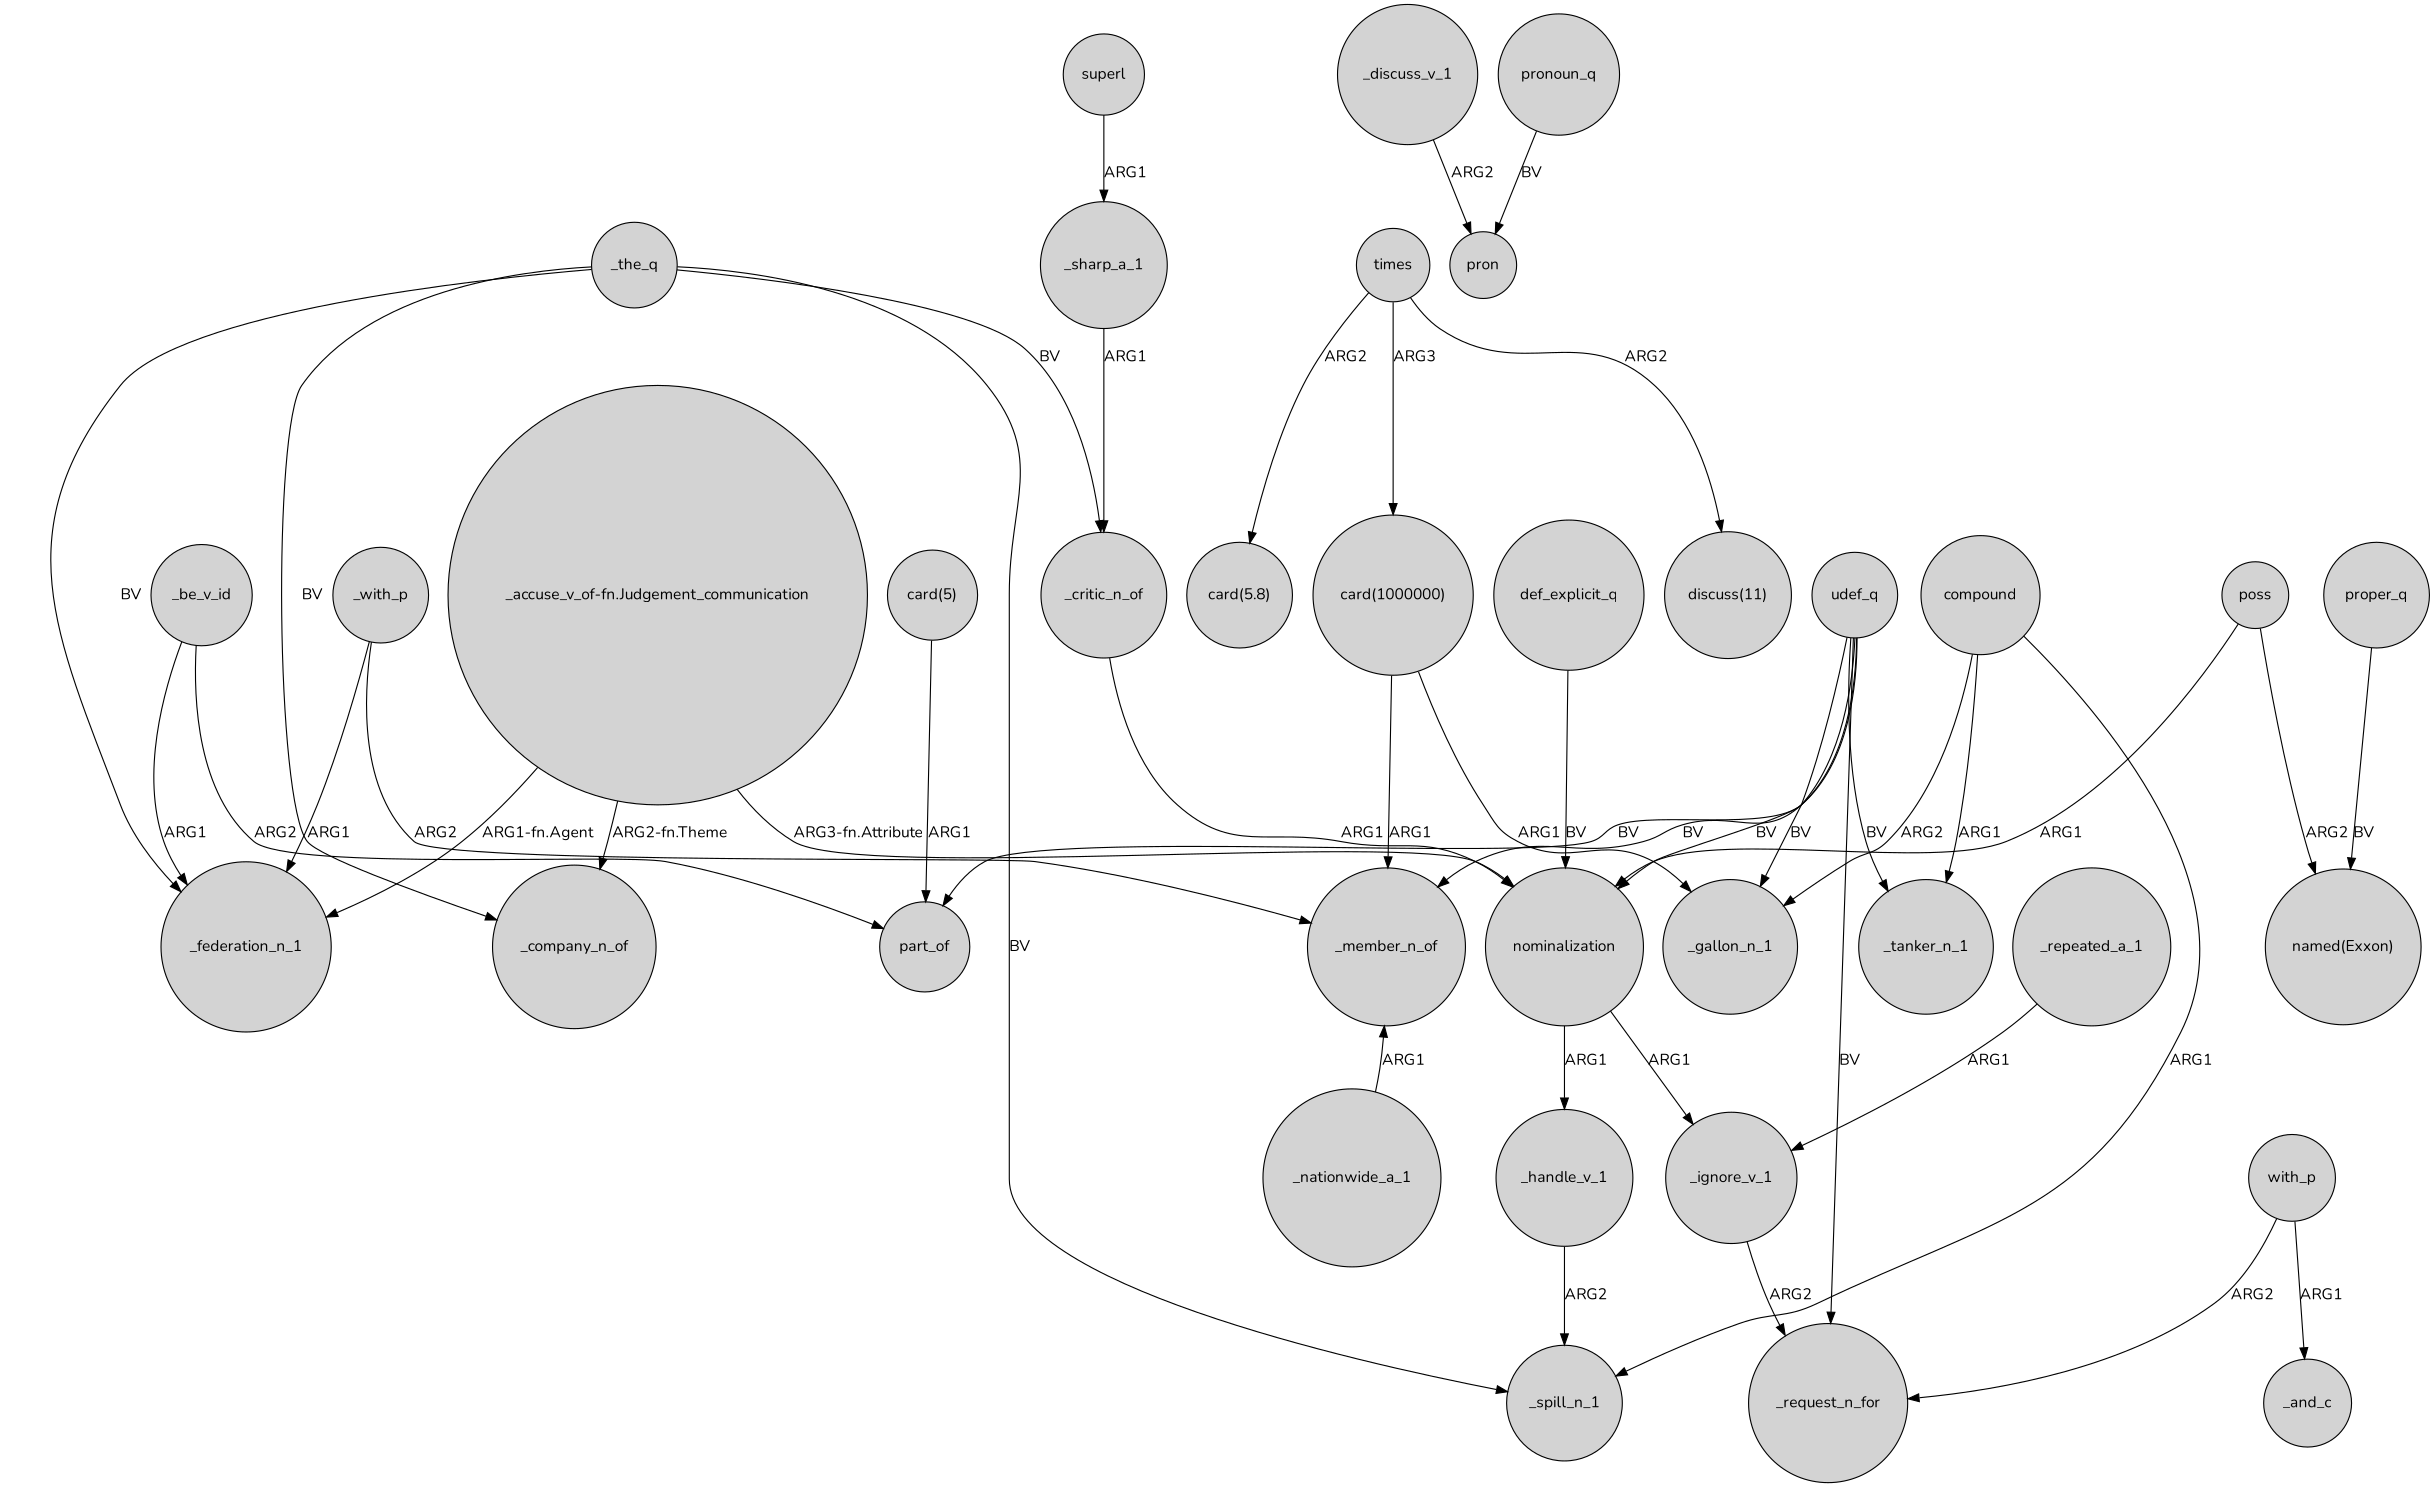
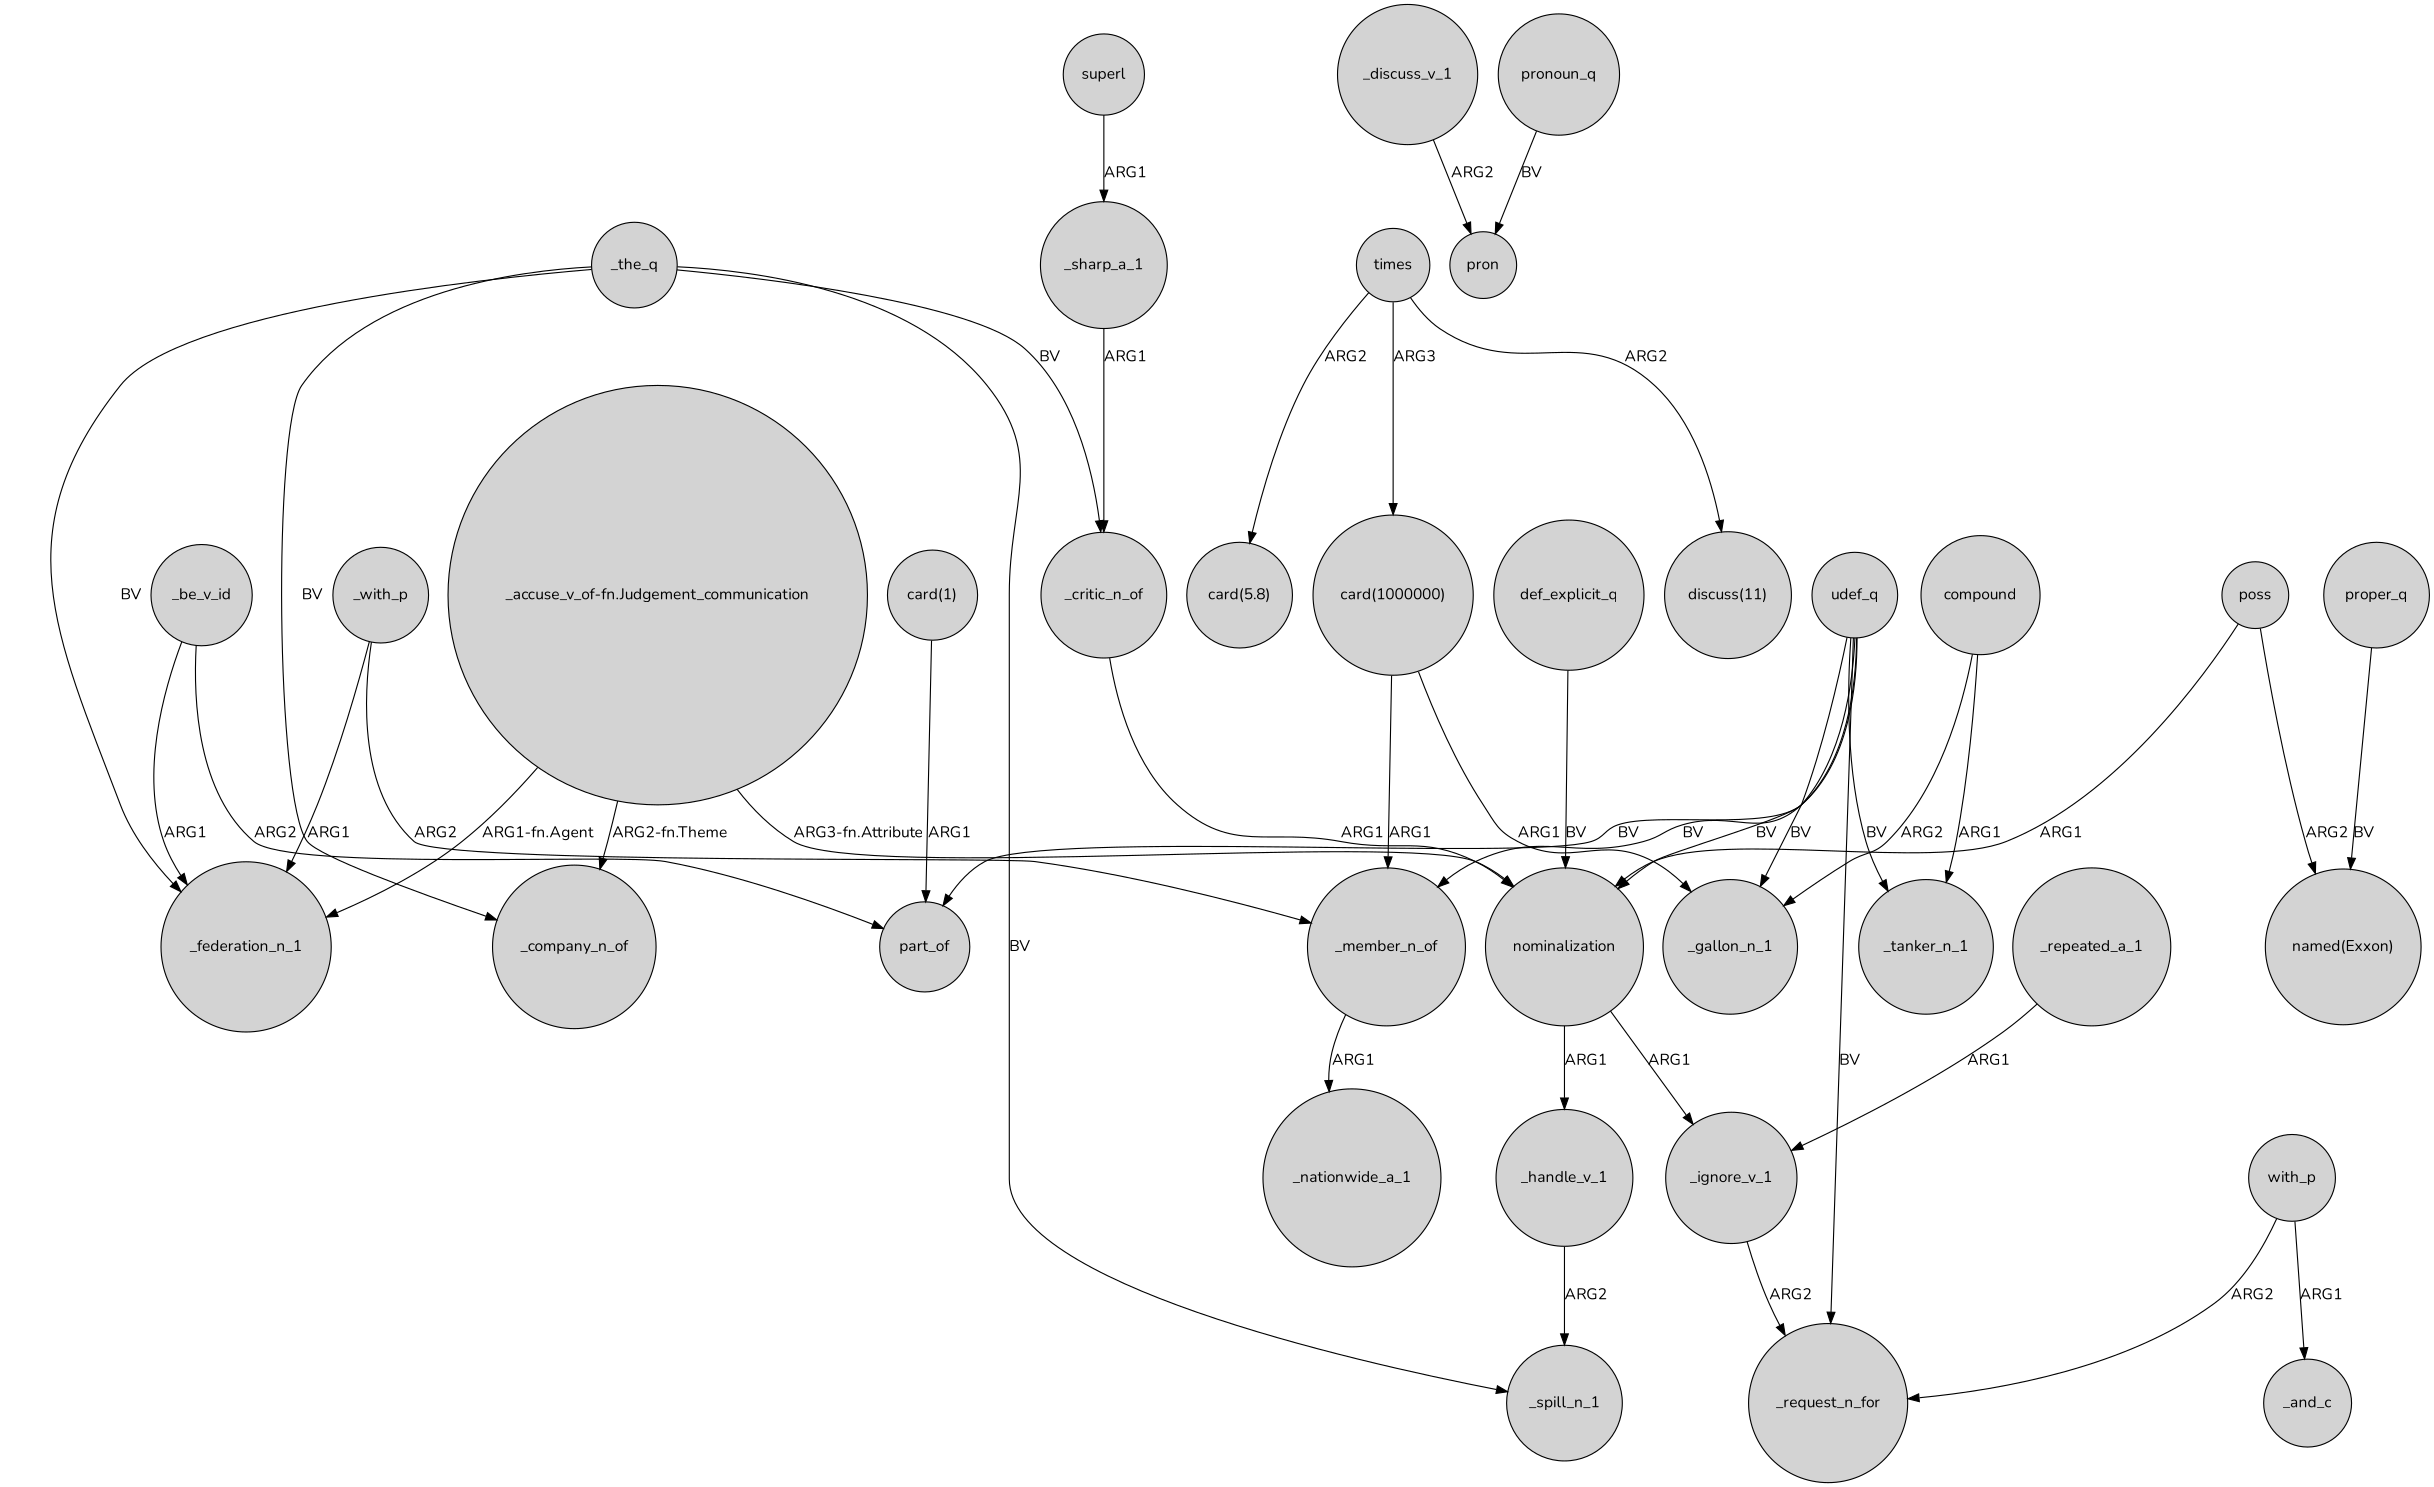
(933, 595) -> (933, 595)
(1380, 1065) -> (1334, 1047)
(2123, 1124) -> none
